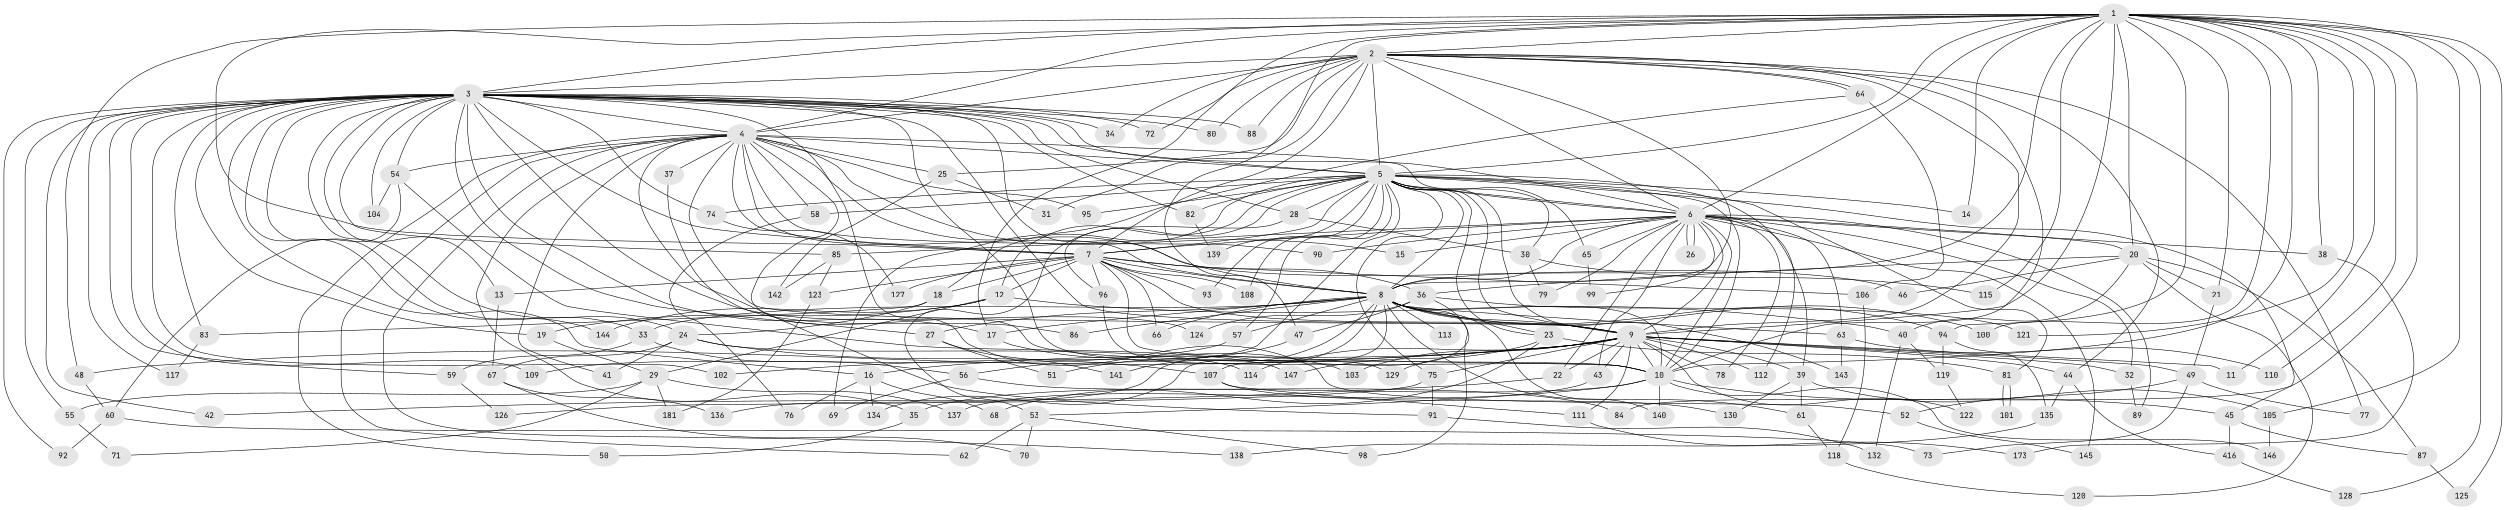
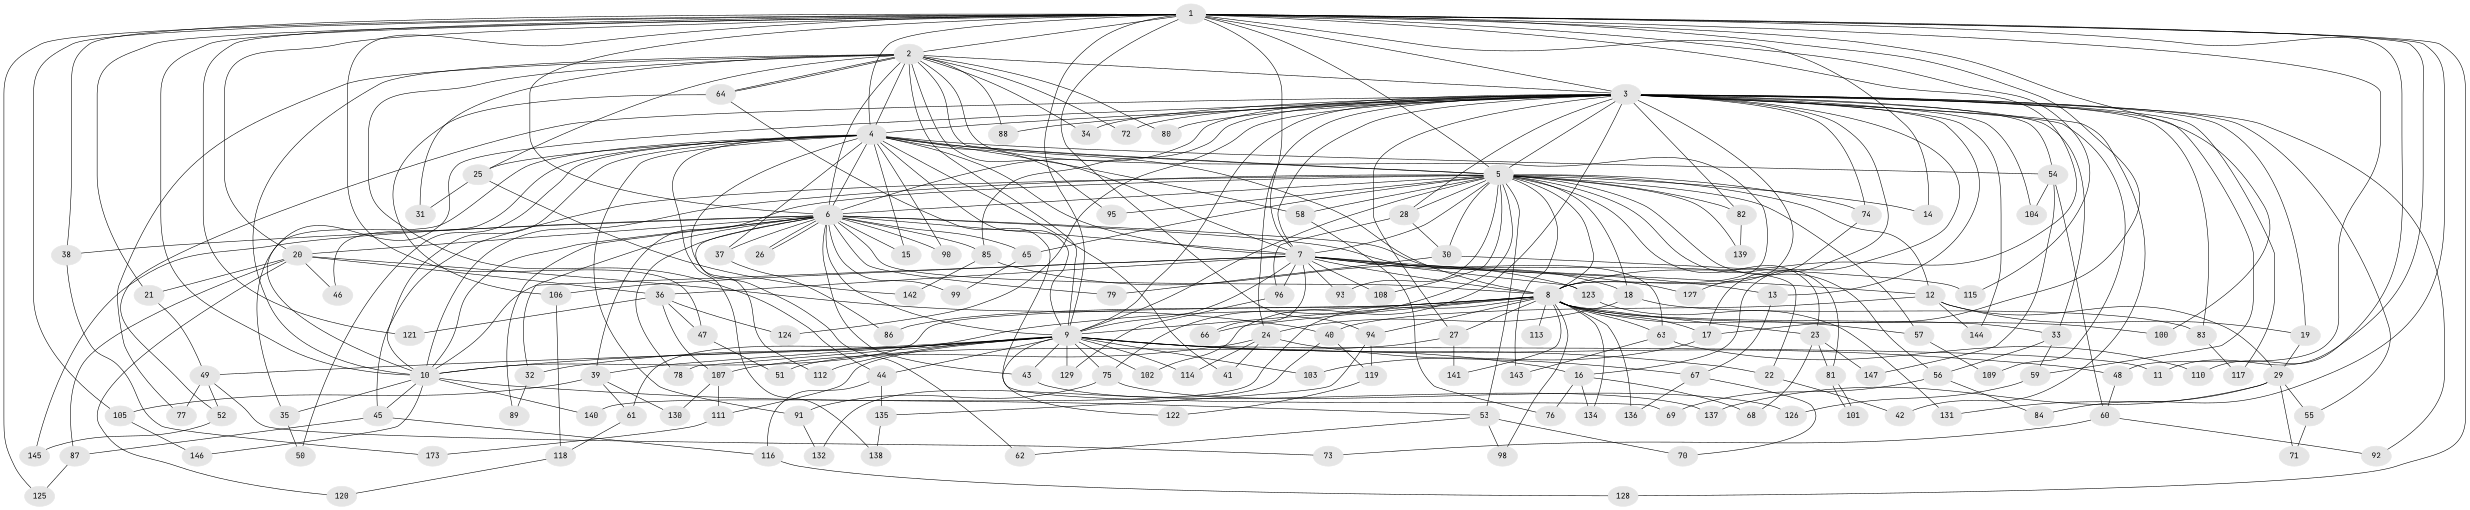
none -> (773, 233)
(669, 416) -> (1947, 416)
(2229, 456) -> (768, 456)
